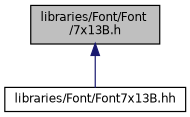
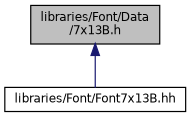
(95, 25) -> (95, 25)
